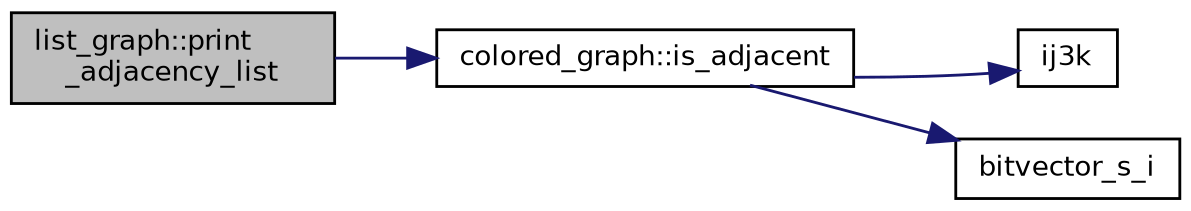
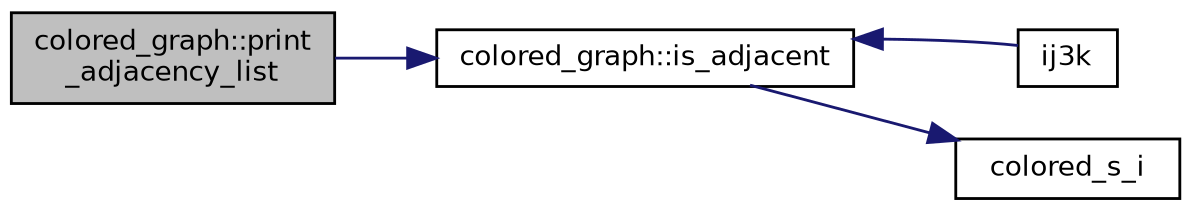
(173, 58) -> (173, 58)
(922, 76) -> (951, 41)
(1068, 169) -> (1068, 169)
